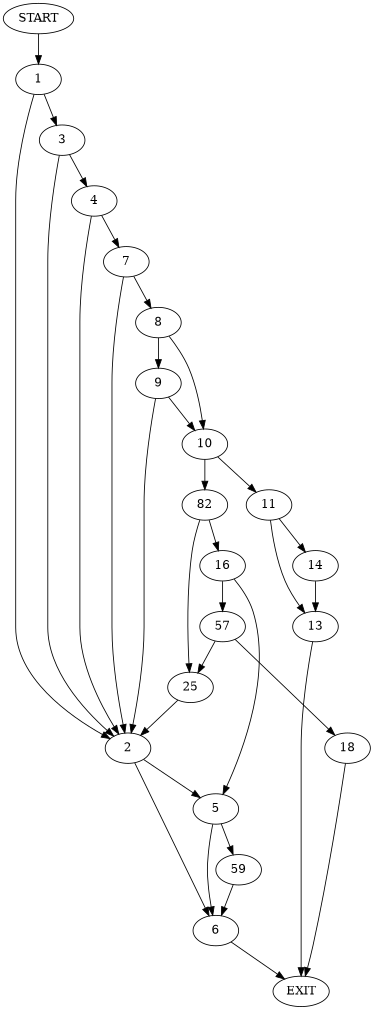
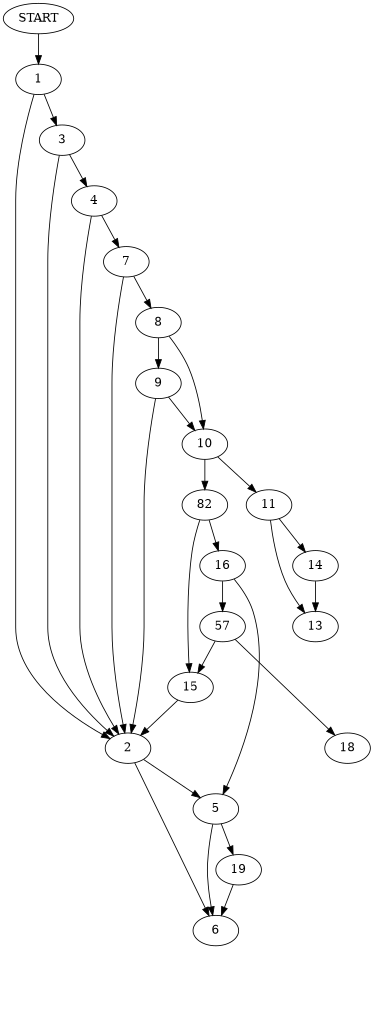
(191, 687) -> (191, 687)
(239, 870) -> (239, 870)
(301, 991) -> none
